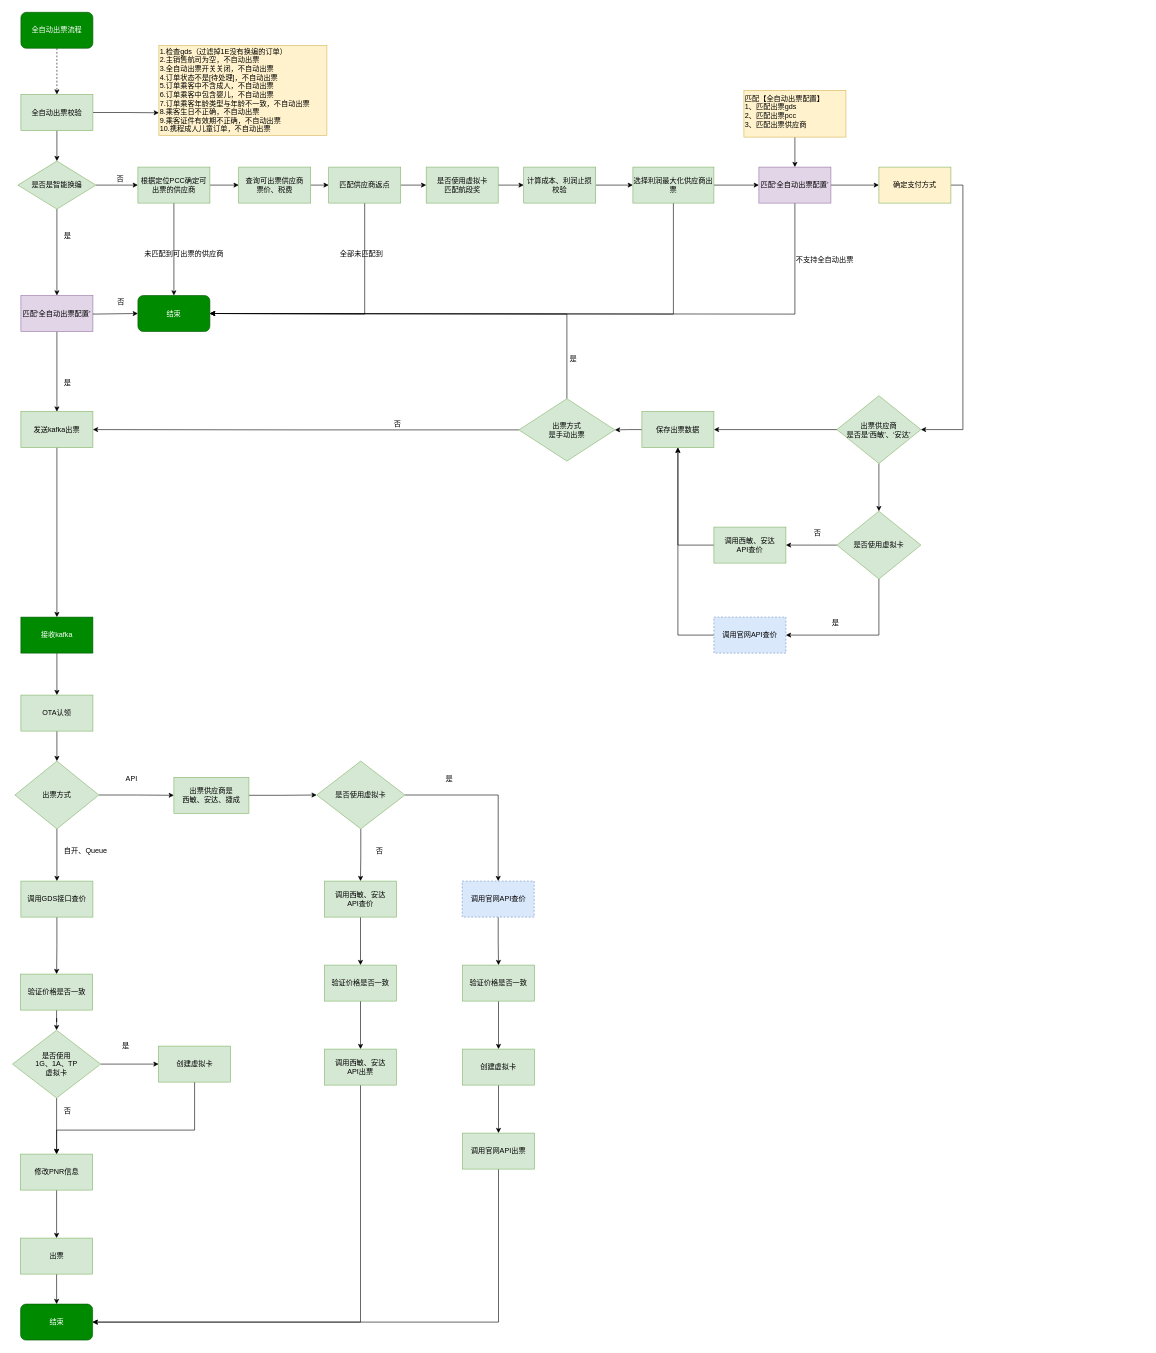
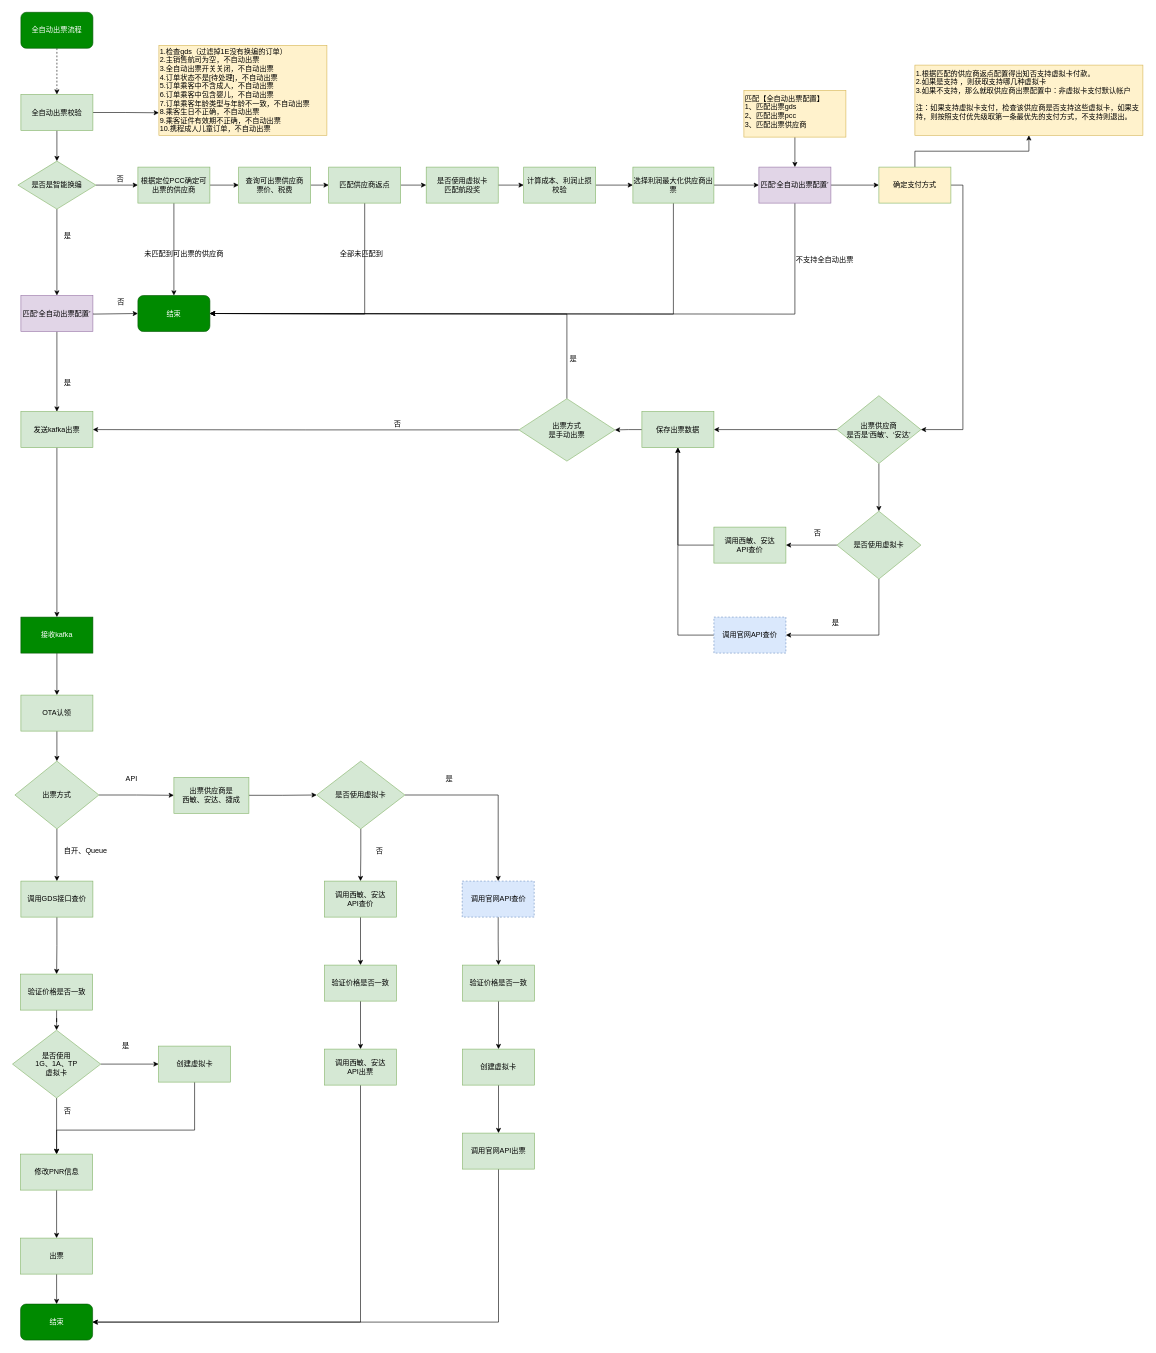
none -> (1029, 100)
none -> (915, 151)
